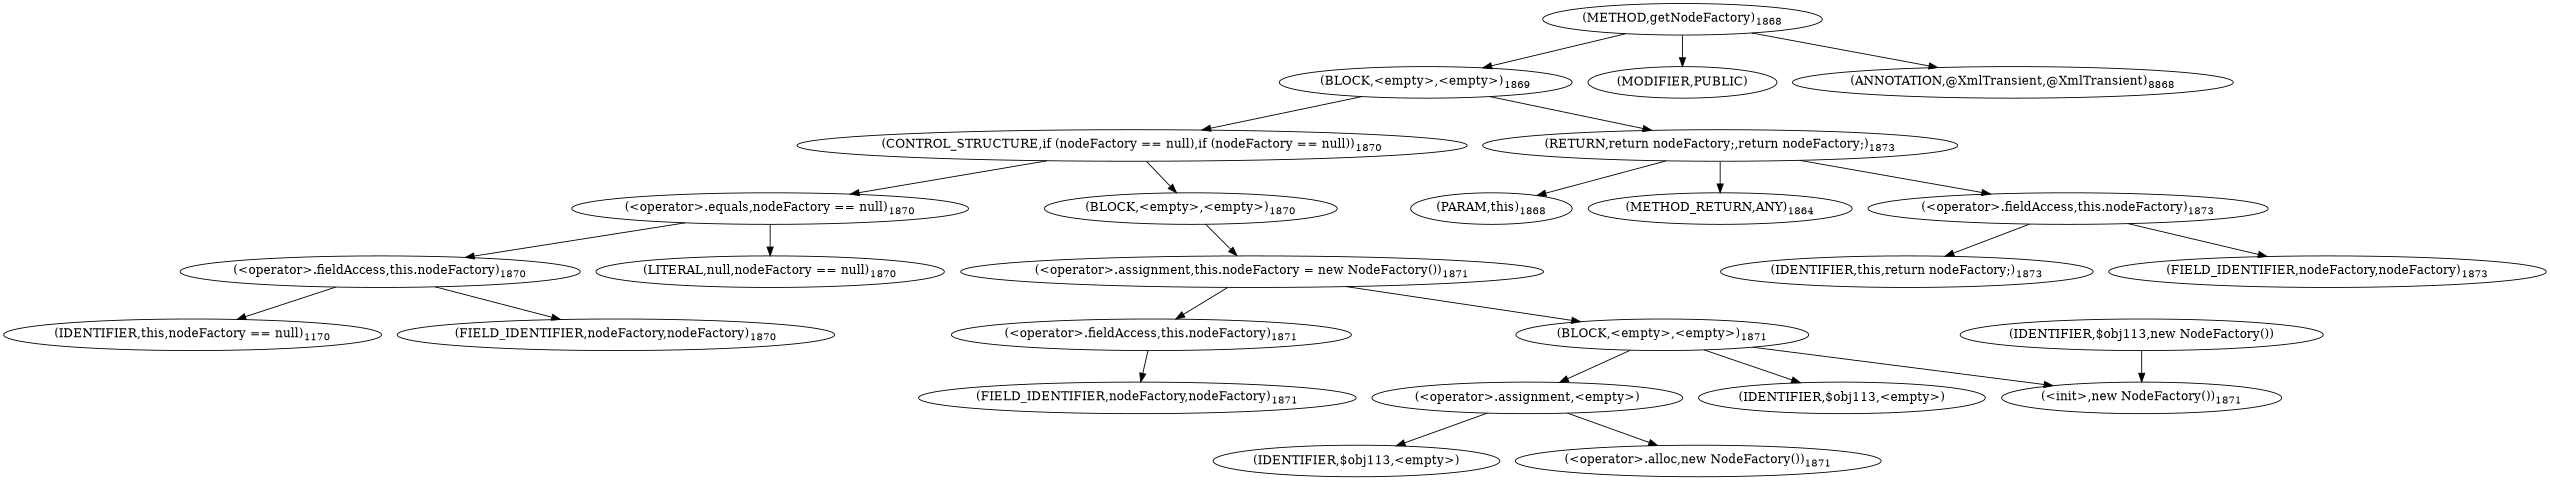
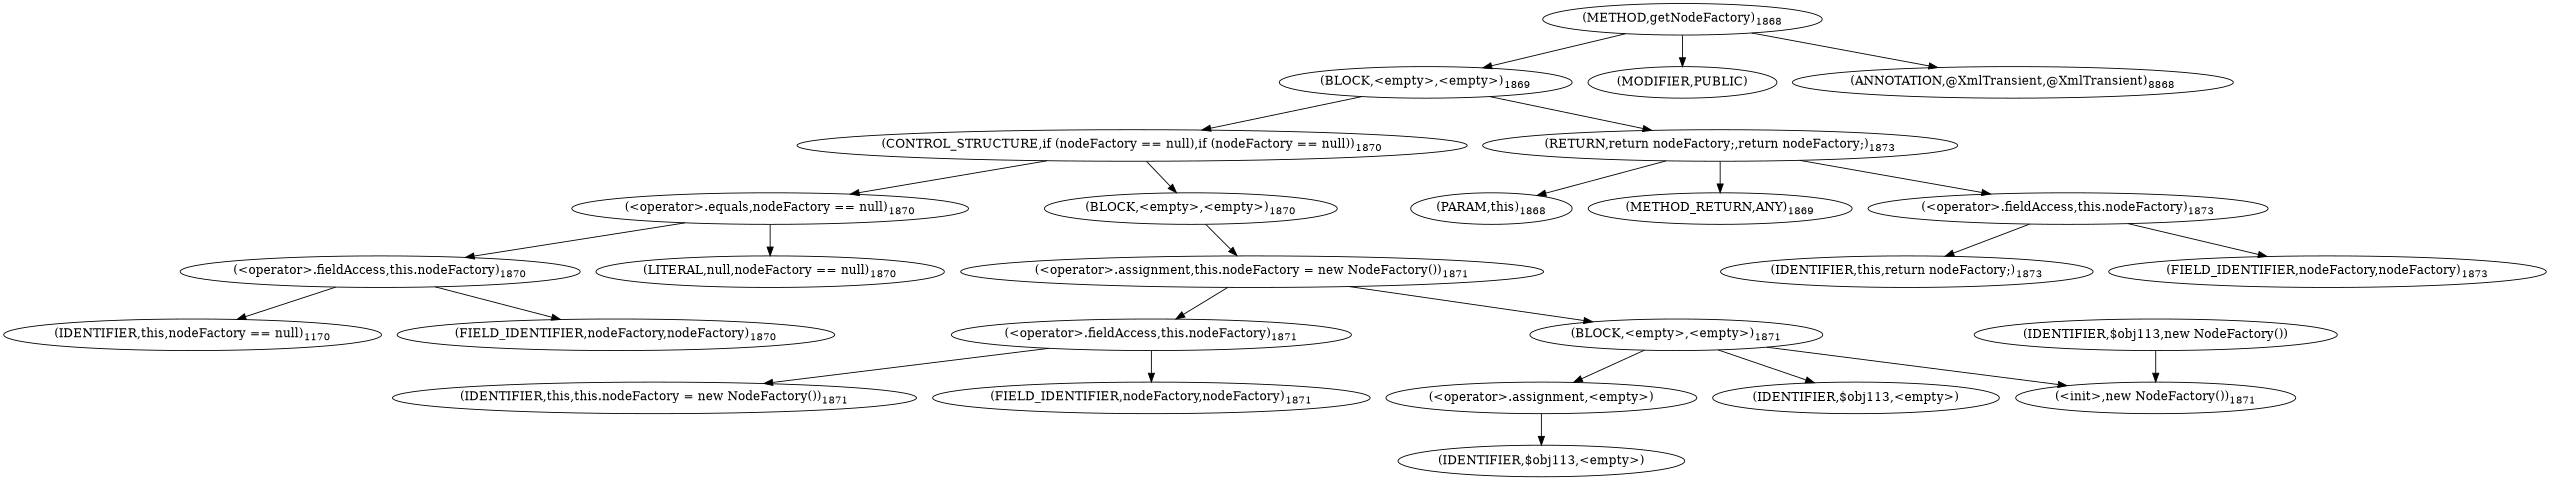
(1801, 207) -> (1801, 207)
none -> (654, 398)
(1698, 461) -> none
